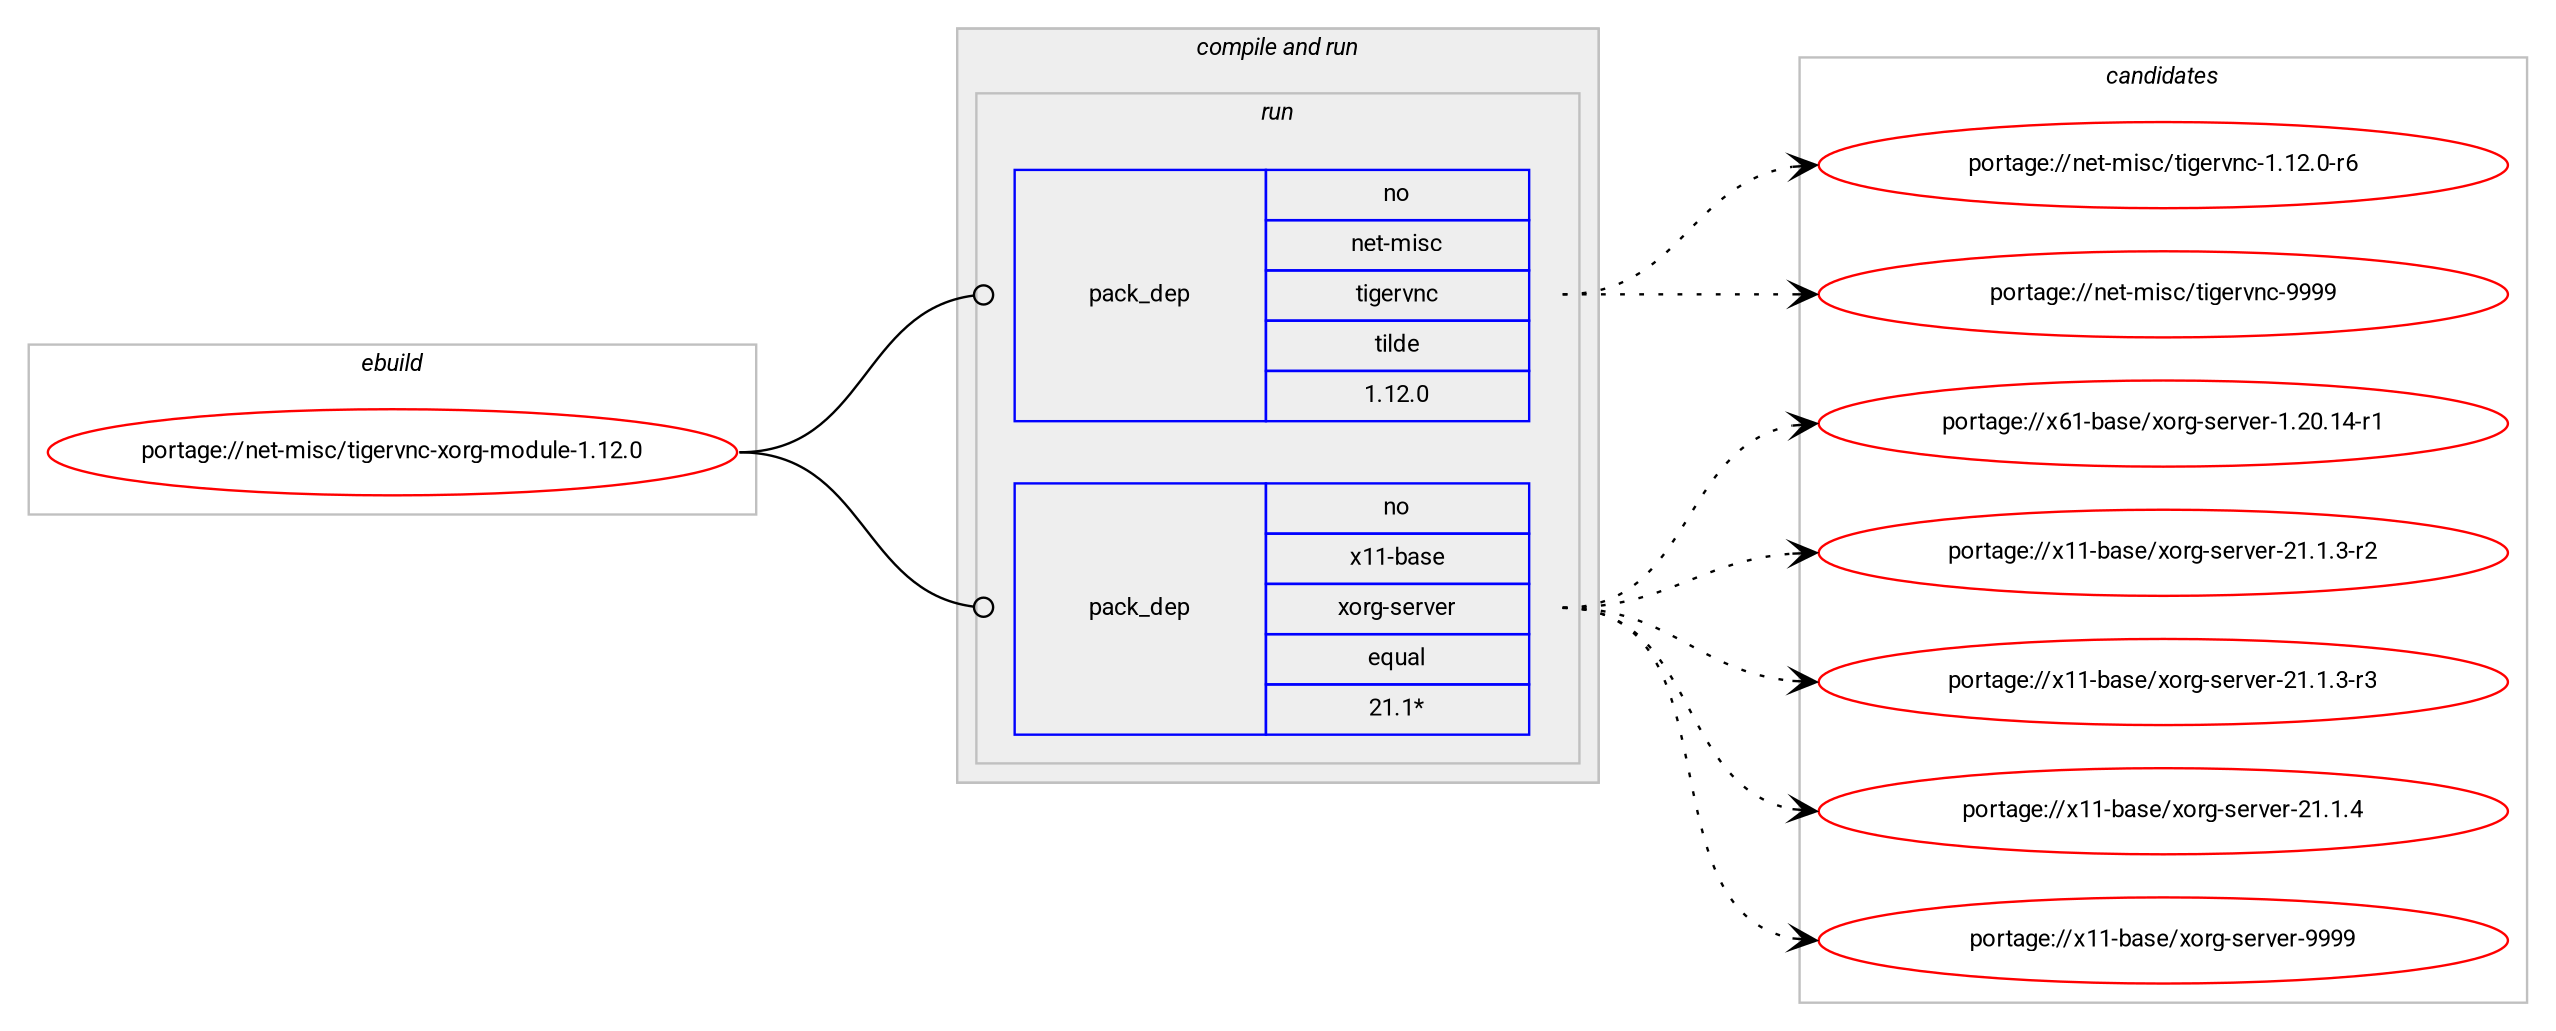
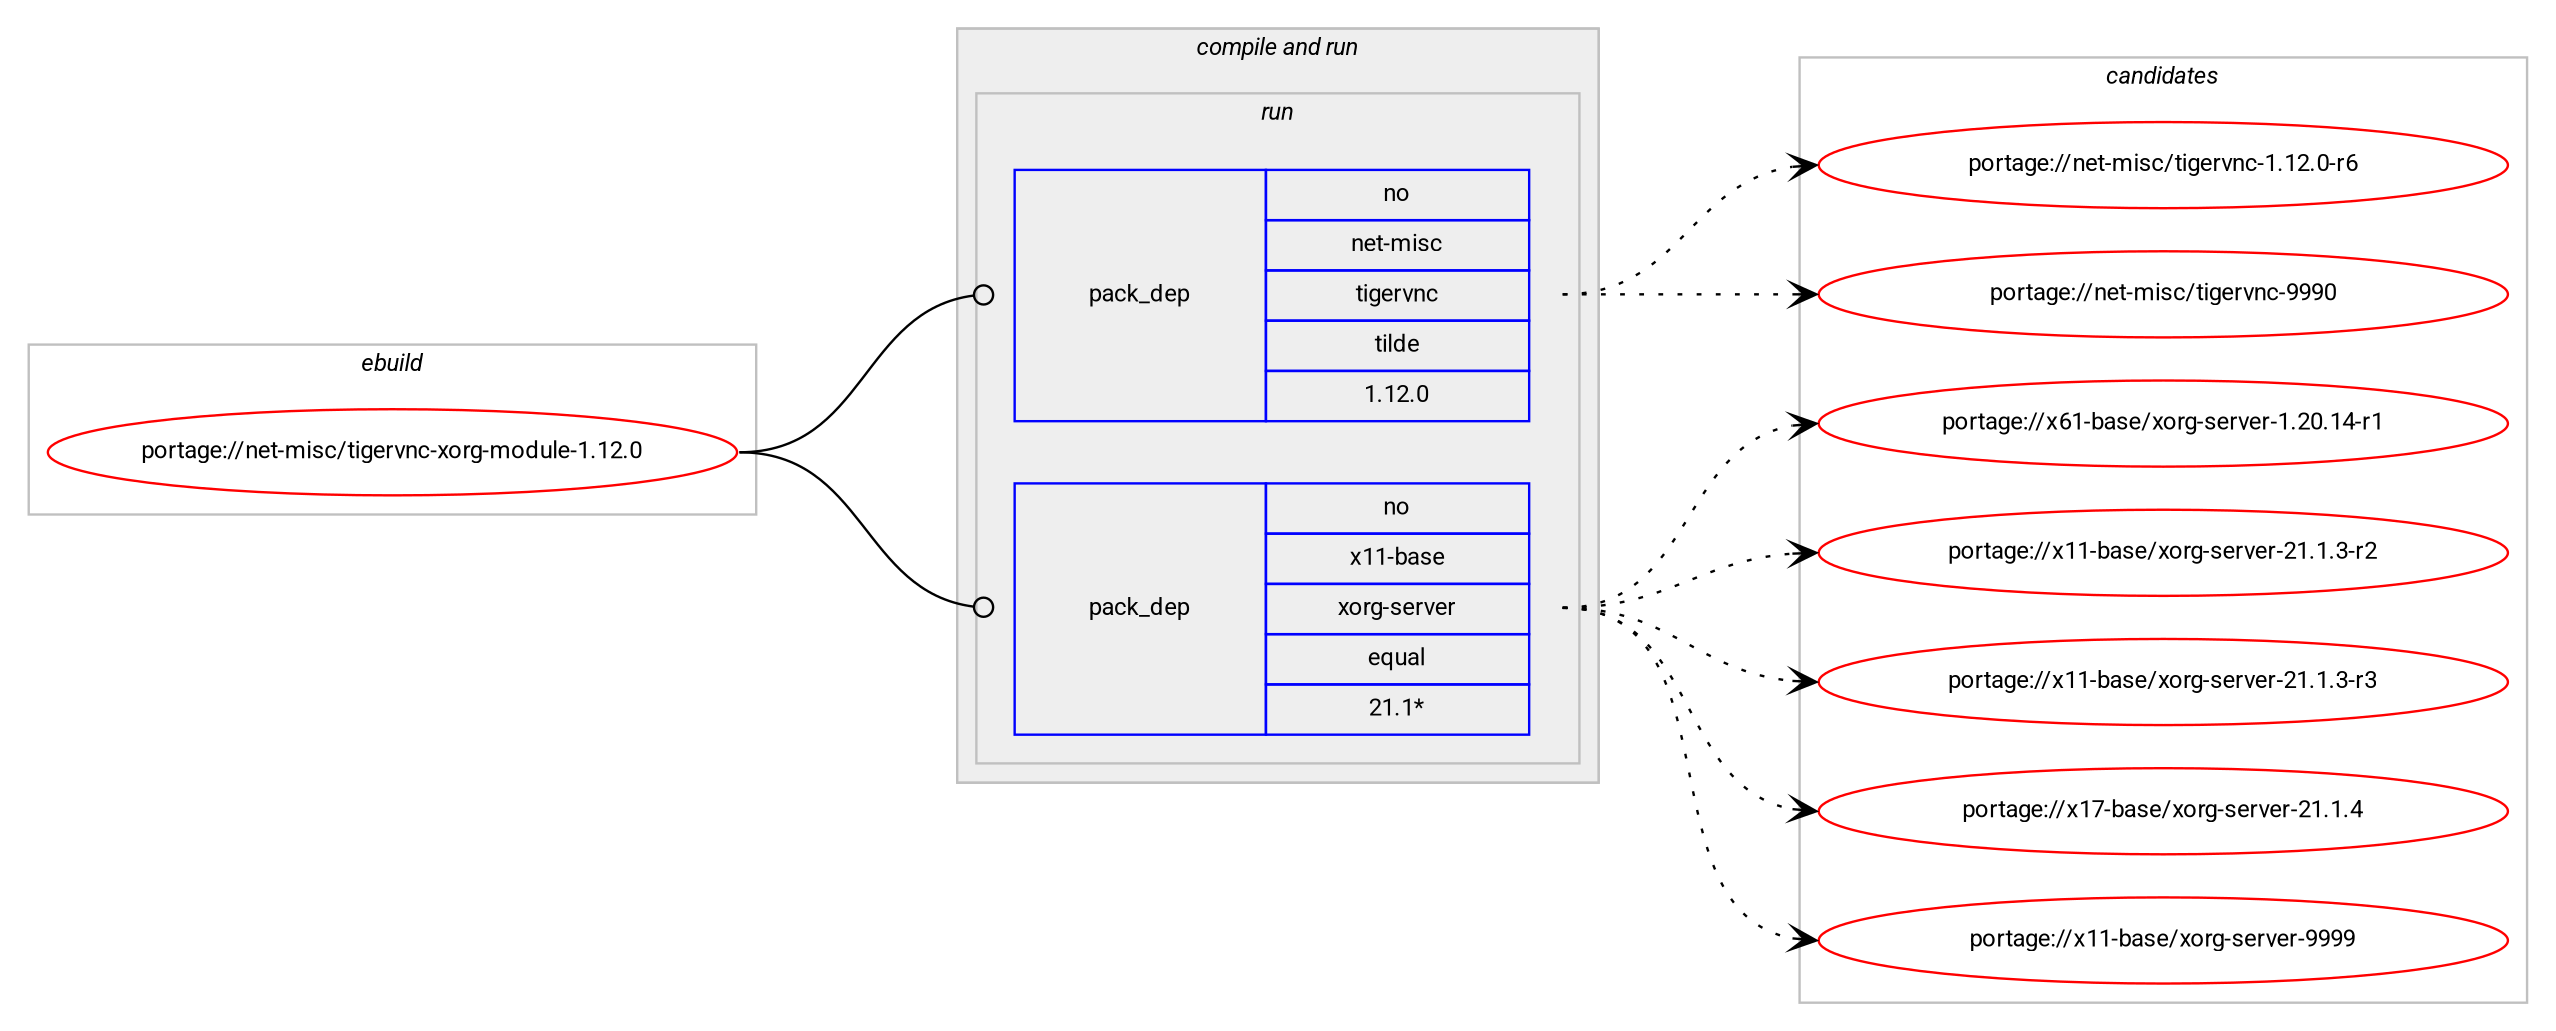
(2163, 294) -> (2163, 294)
(2163, 811) -> (2163, 811)
